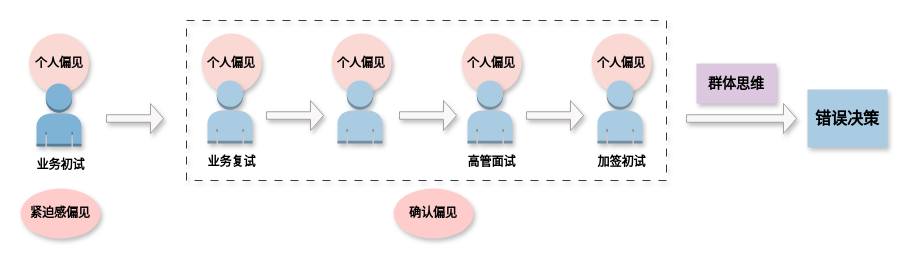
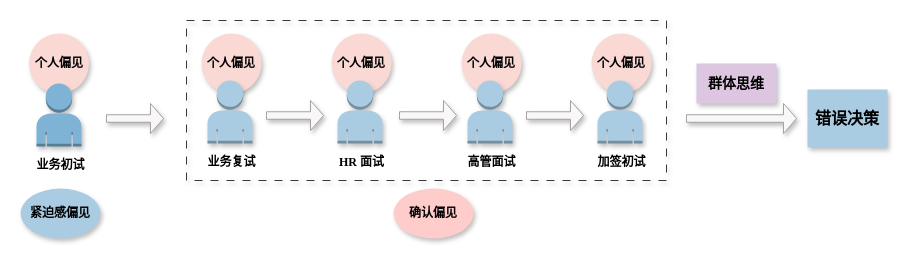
none -> (362, 163)
(61, 214) -> (61, 214)
